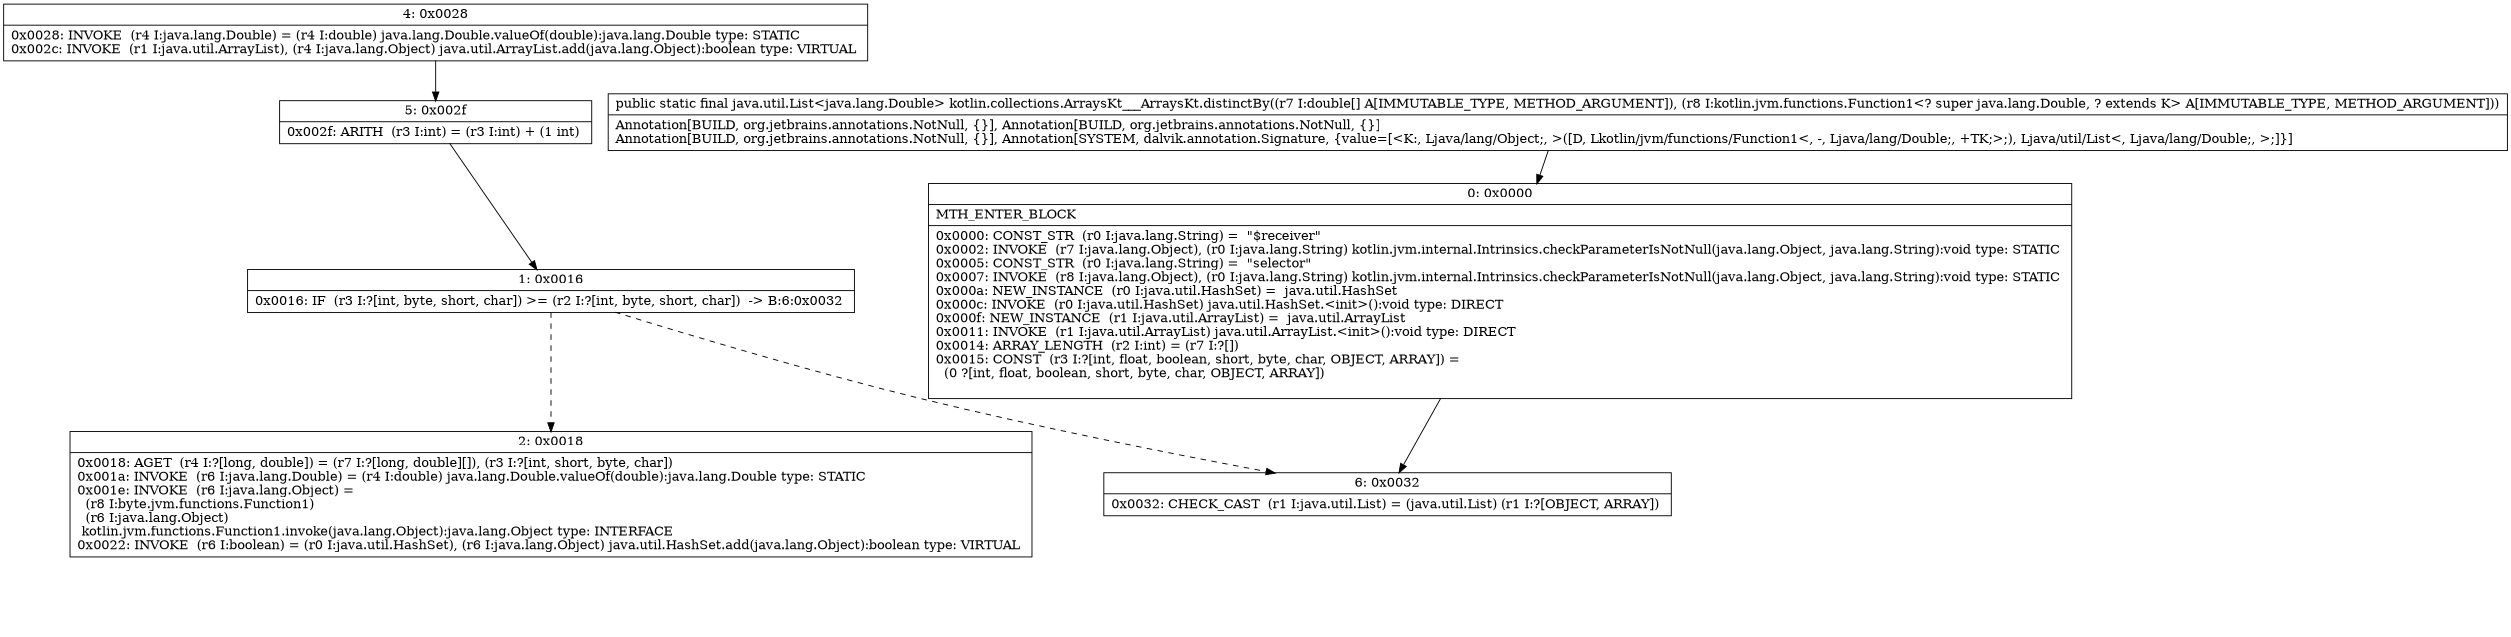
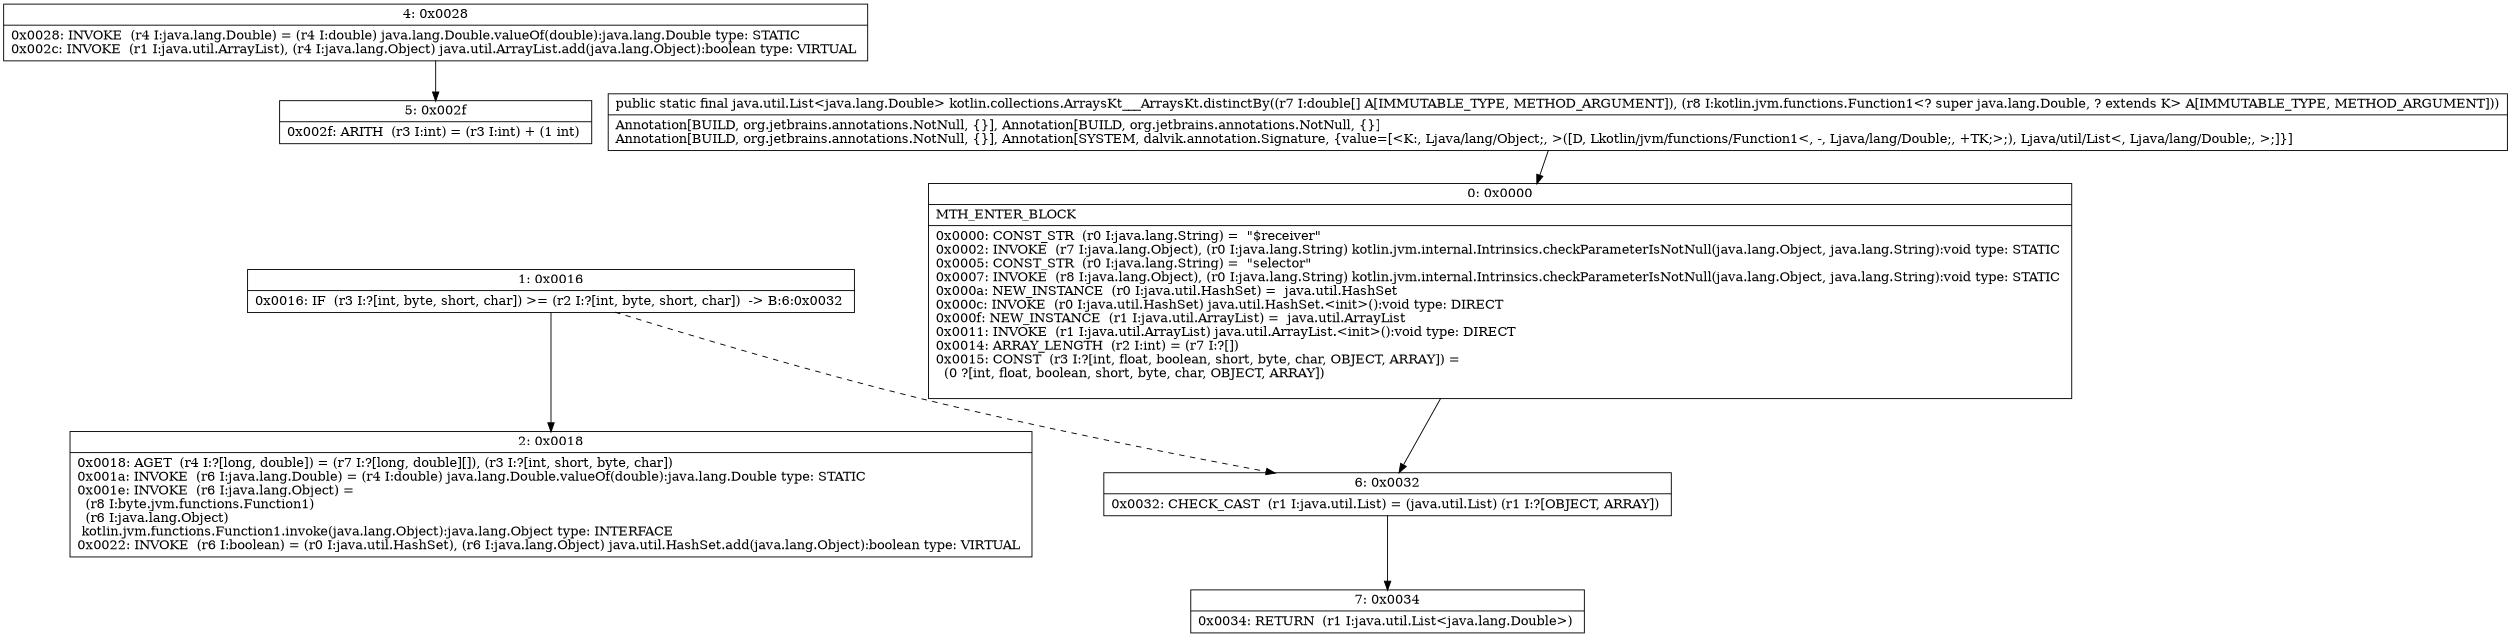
(491, 203) -> none
(551, 368) -> (551, 368)
none -> (1388, 611)
